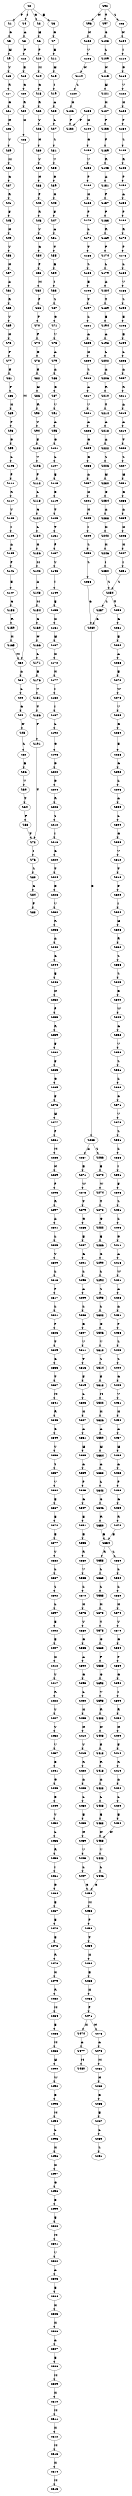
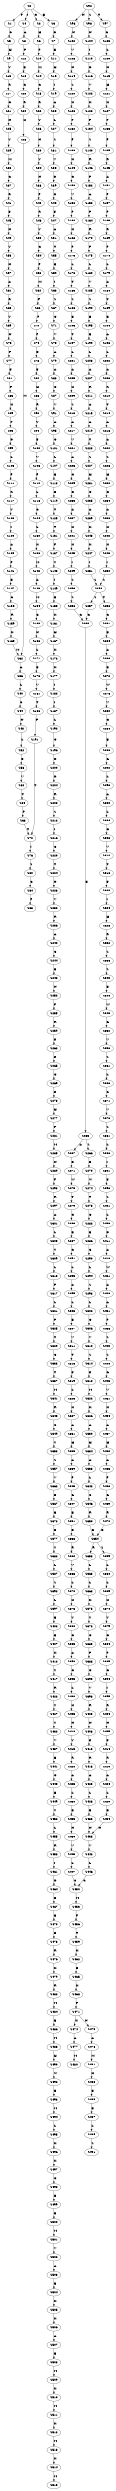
(80, 119) -> (71, 139)
